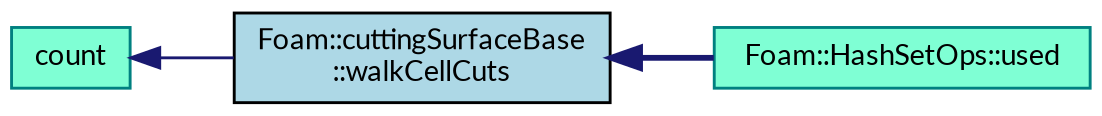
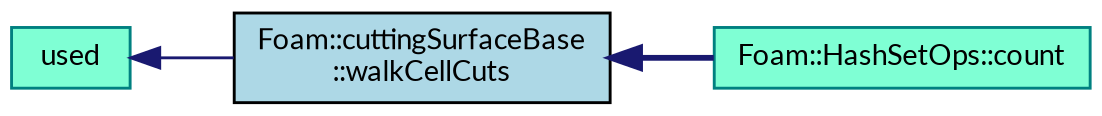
(71, 58) -> (71, 58)
(902, 58) -> (902, 58)
